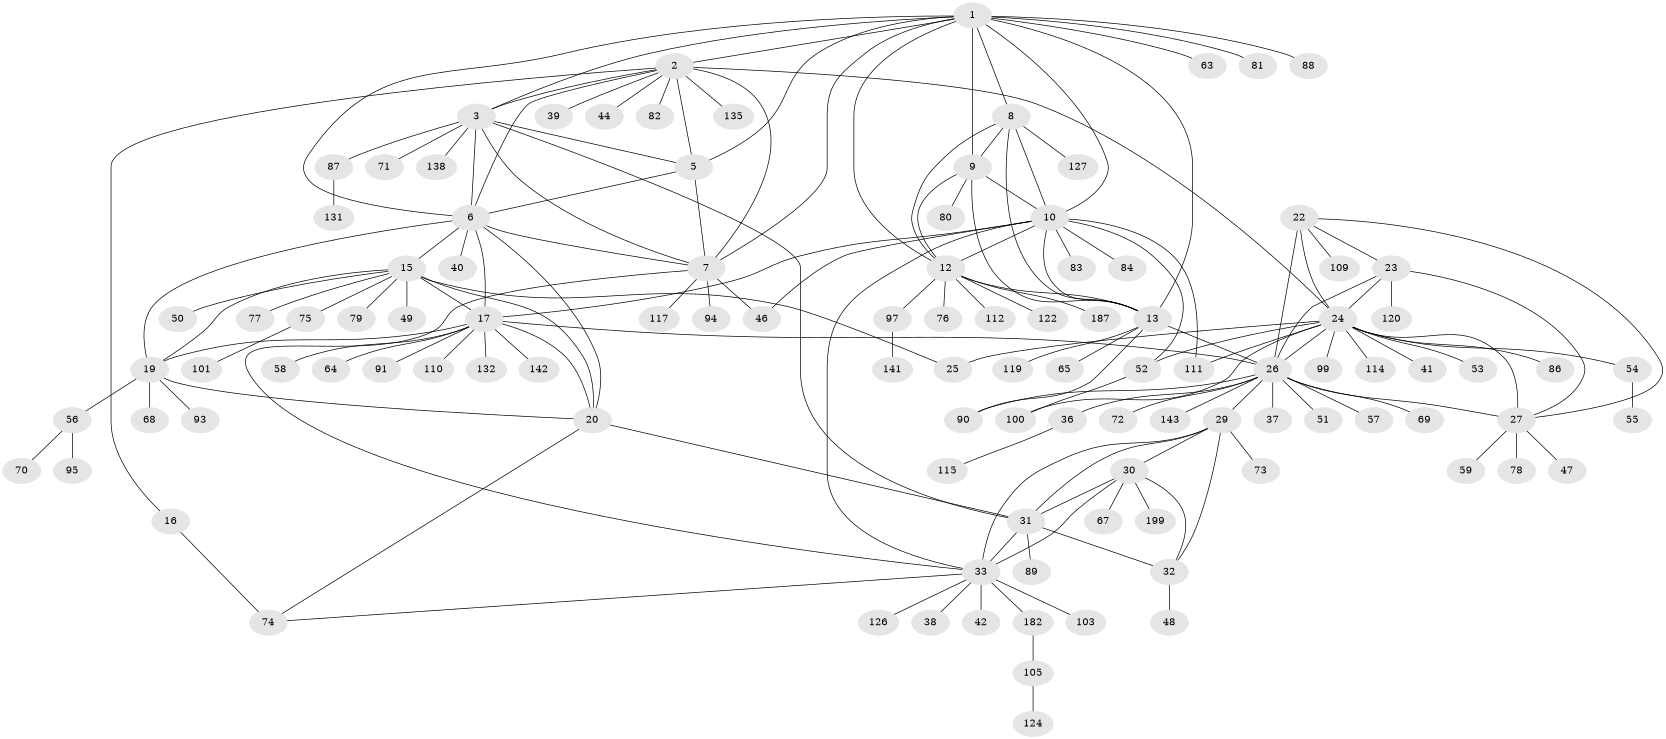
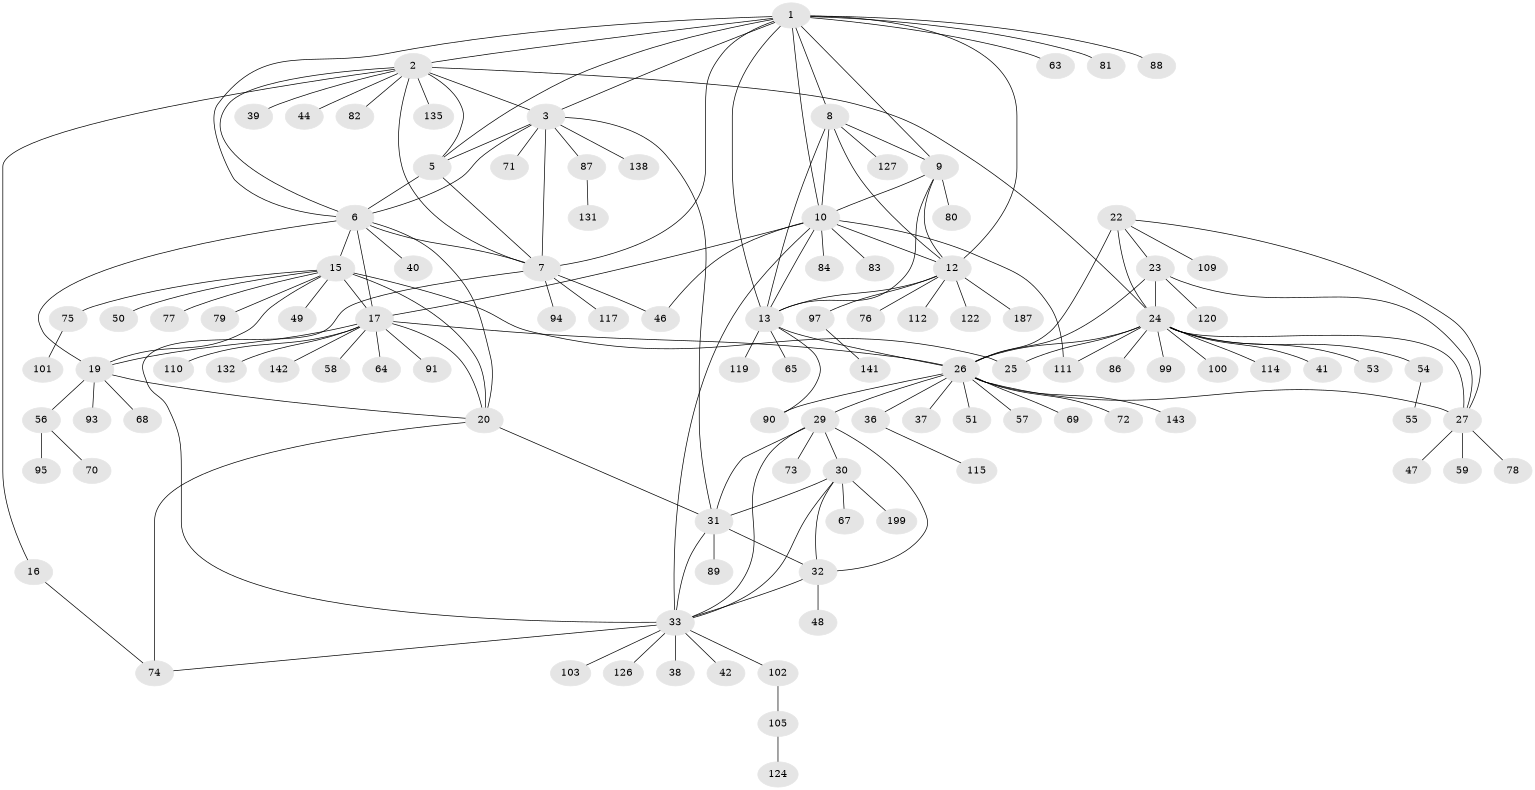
(1142, 370) -> none
none -> (751, 598)
(1033, 623) -> (778, 673)
